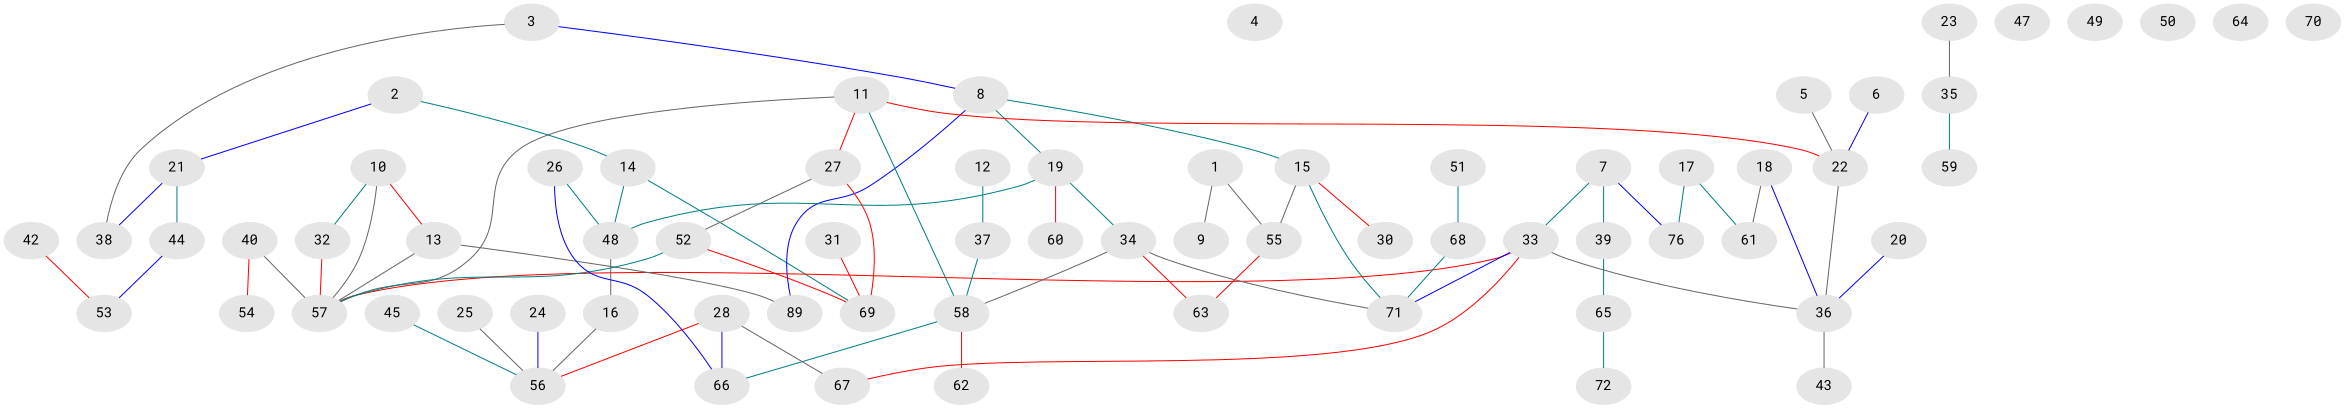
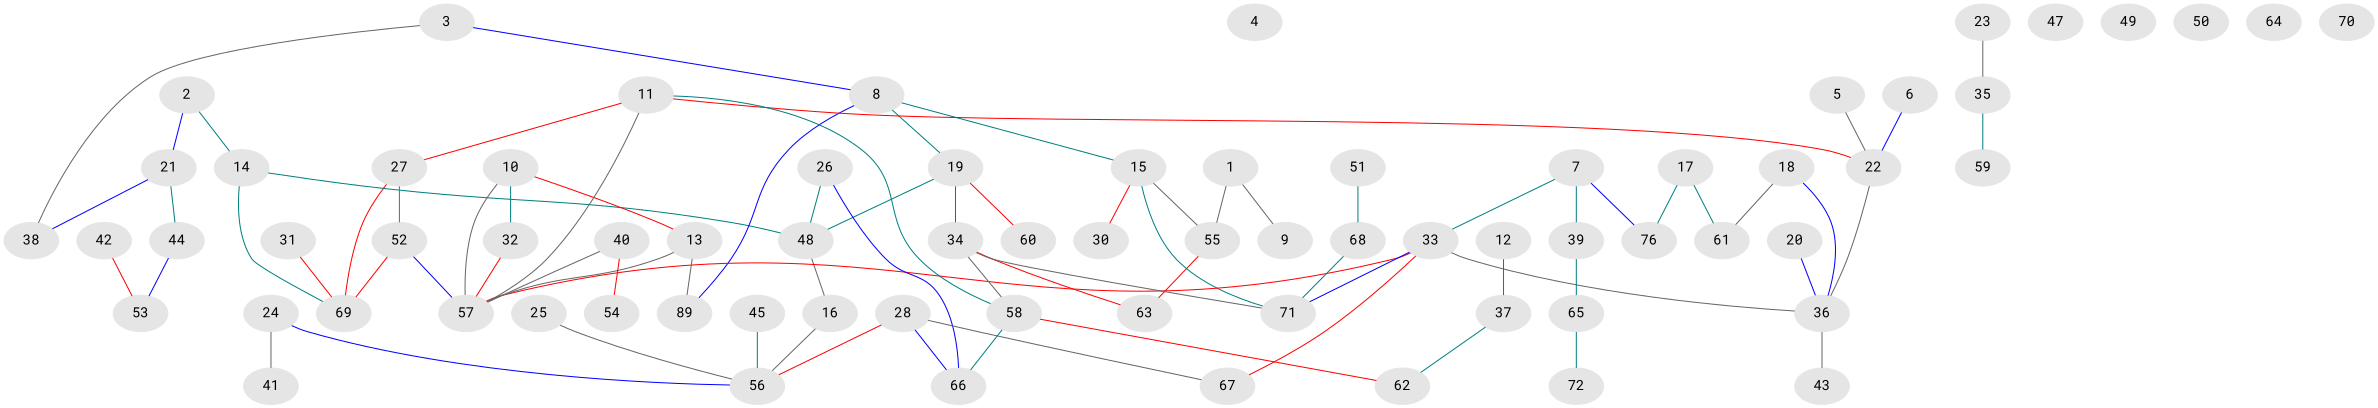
(974, 272) -> (1453, 350)
(502, 277) -> (433, 277)
none -> (271, 386)
